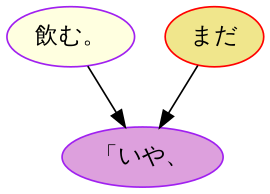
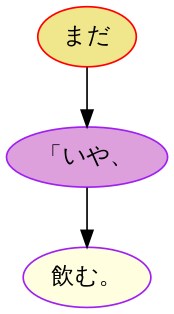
(102, 89) -> (87, 209)
